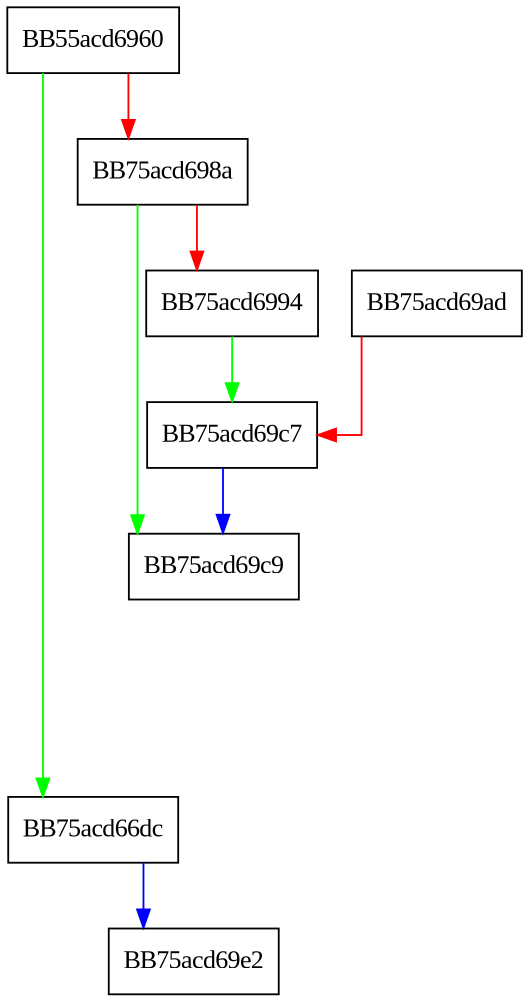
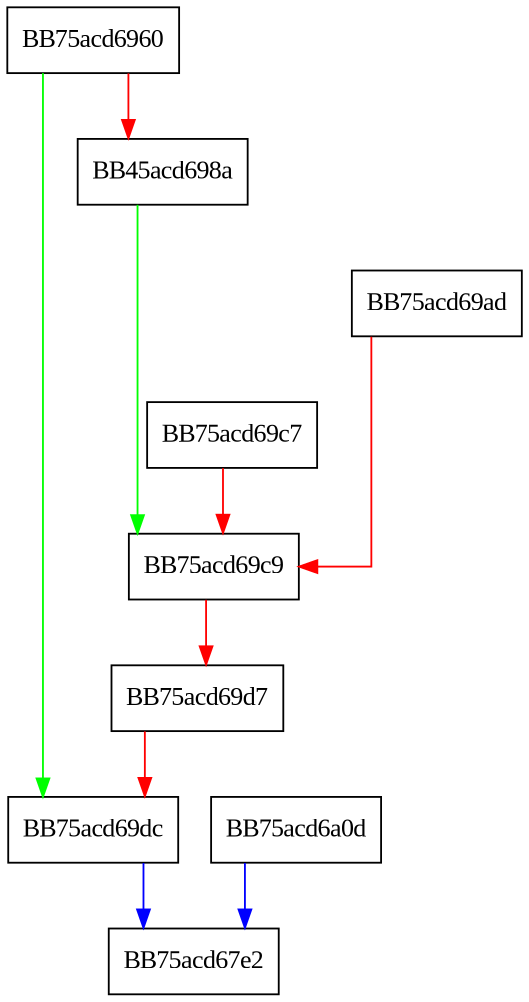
(93, 40) -> (93, 40)
(163, 172) -> (163, 172)
(232, 303) -> none
(362, 399) -> (371, 479)
(223, 491) -> (223, 491)
none -> (197, 698)
(93, 830) -> (93, 830)
none -> (296, 830)
(194, 961) -> (194, 961)
